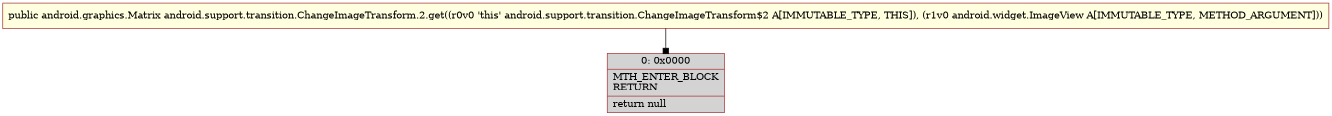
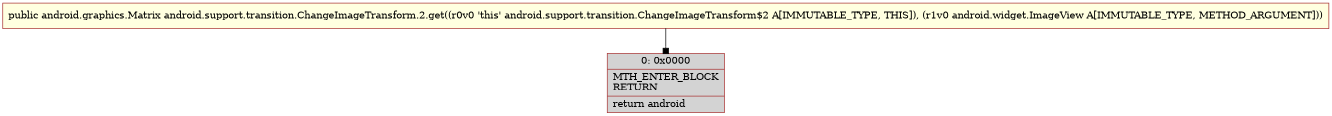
(640, 104) -> (649, 104)
